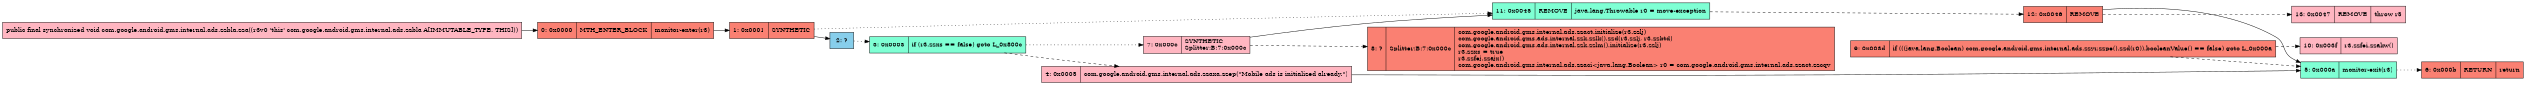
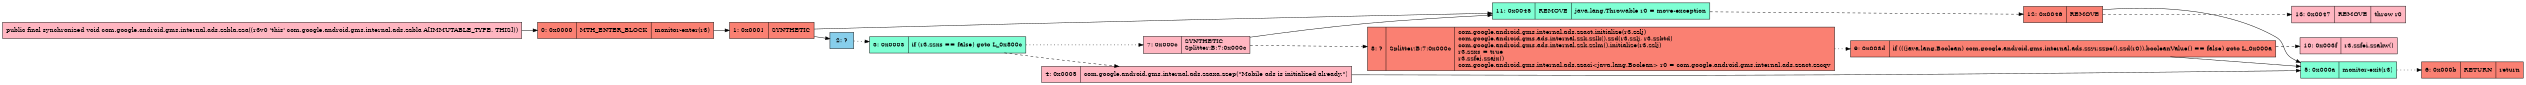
(2388, 14) -> (2388, 14)
(1151, 21) -> (1151, 21)
none -> (1840, 49)
(2233, 61) -> (2233, 61)
